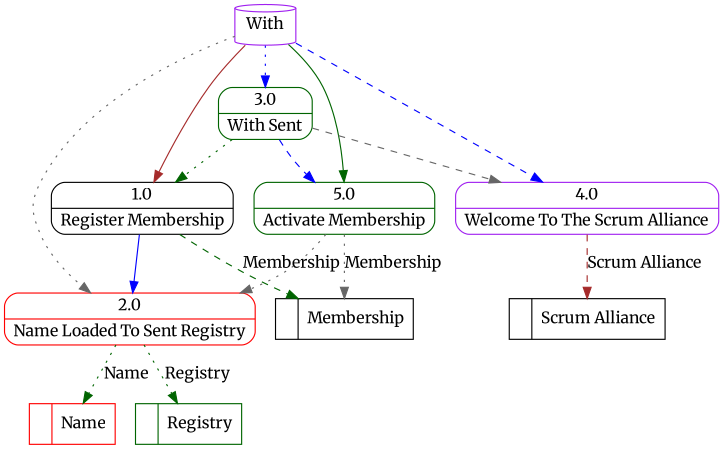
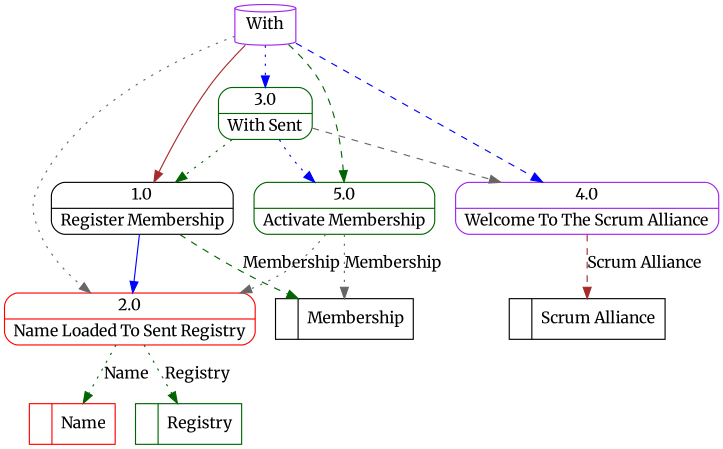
(329, 101) -> (329, 101)
(292, 158) -> (292, 158)
